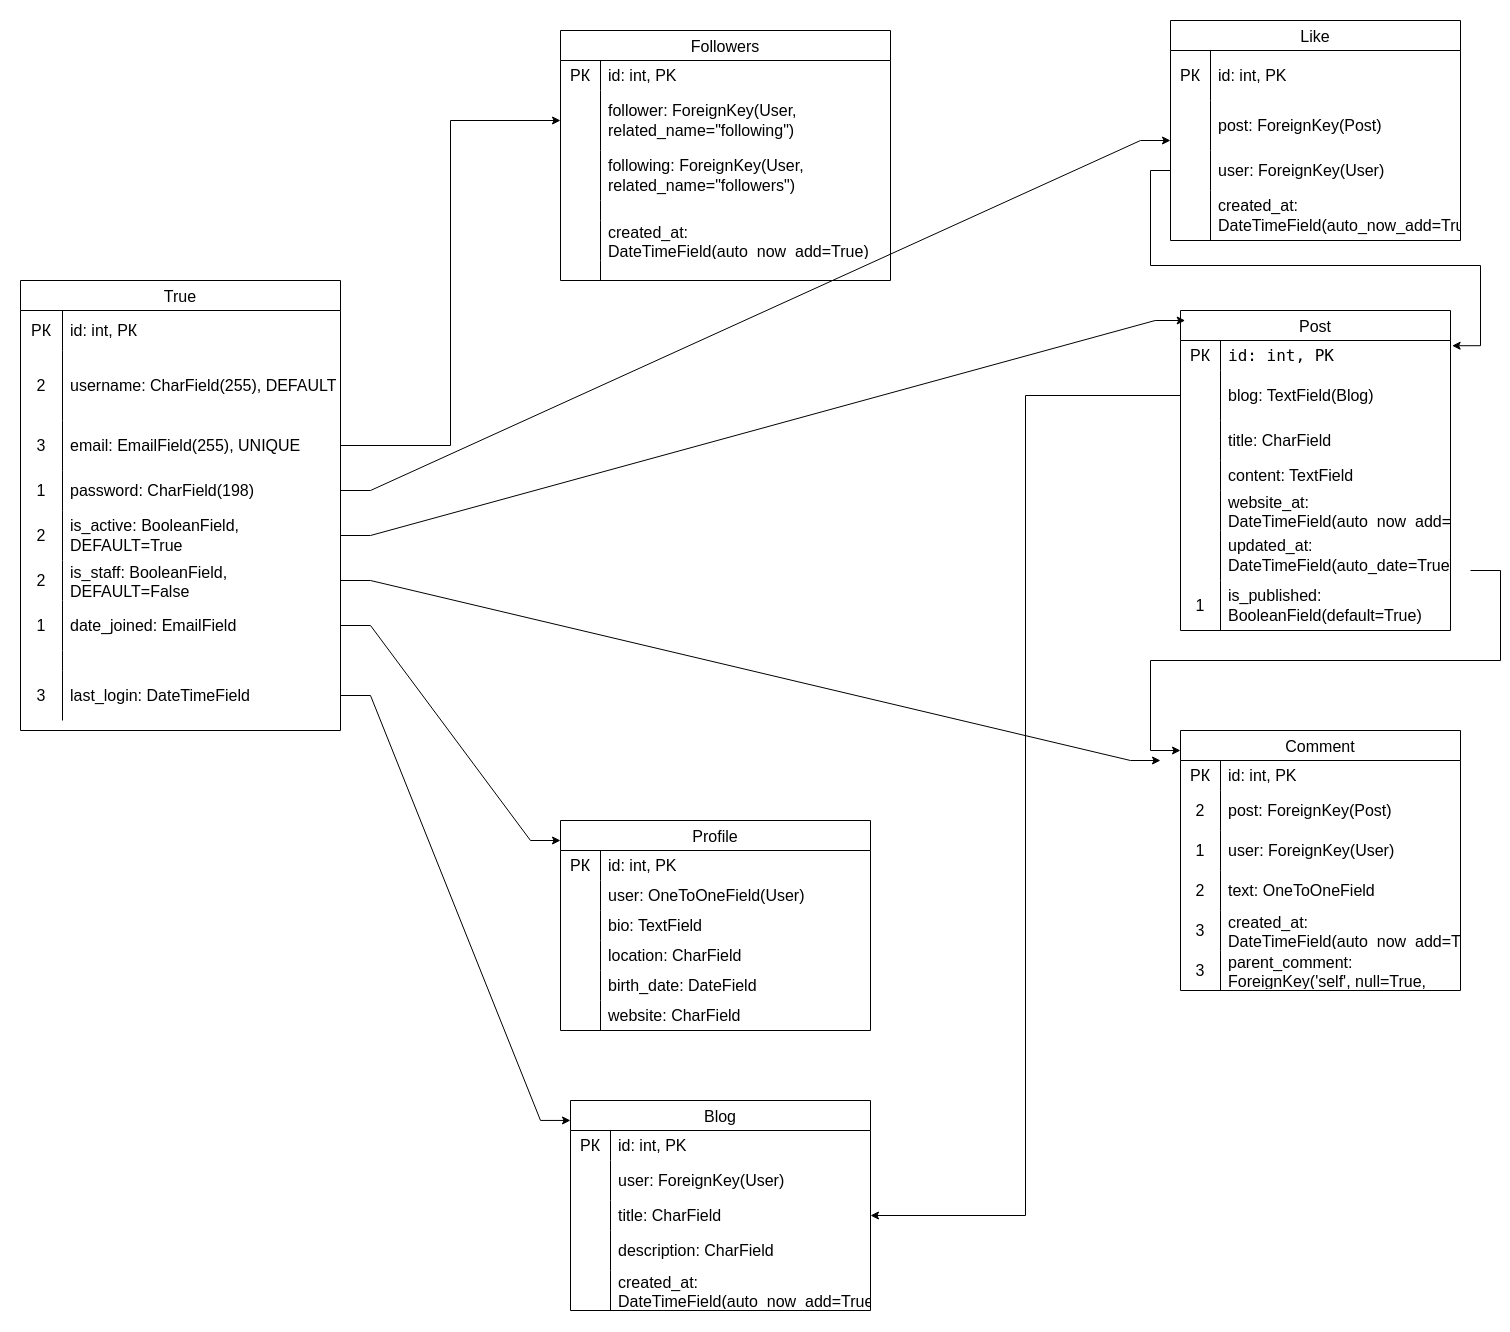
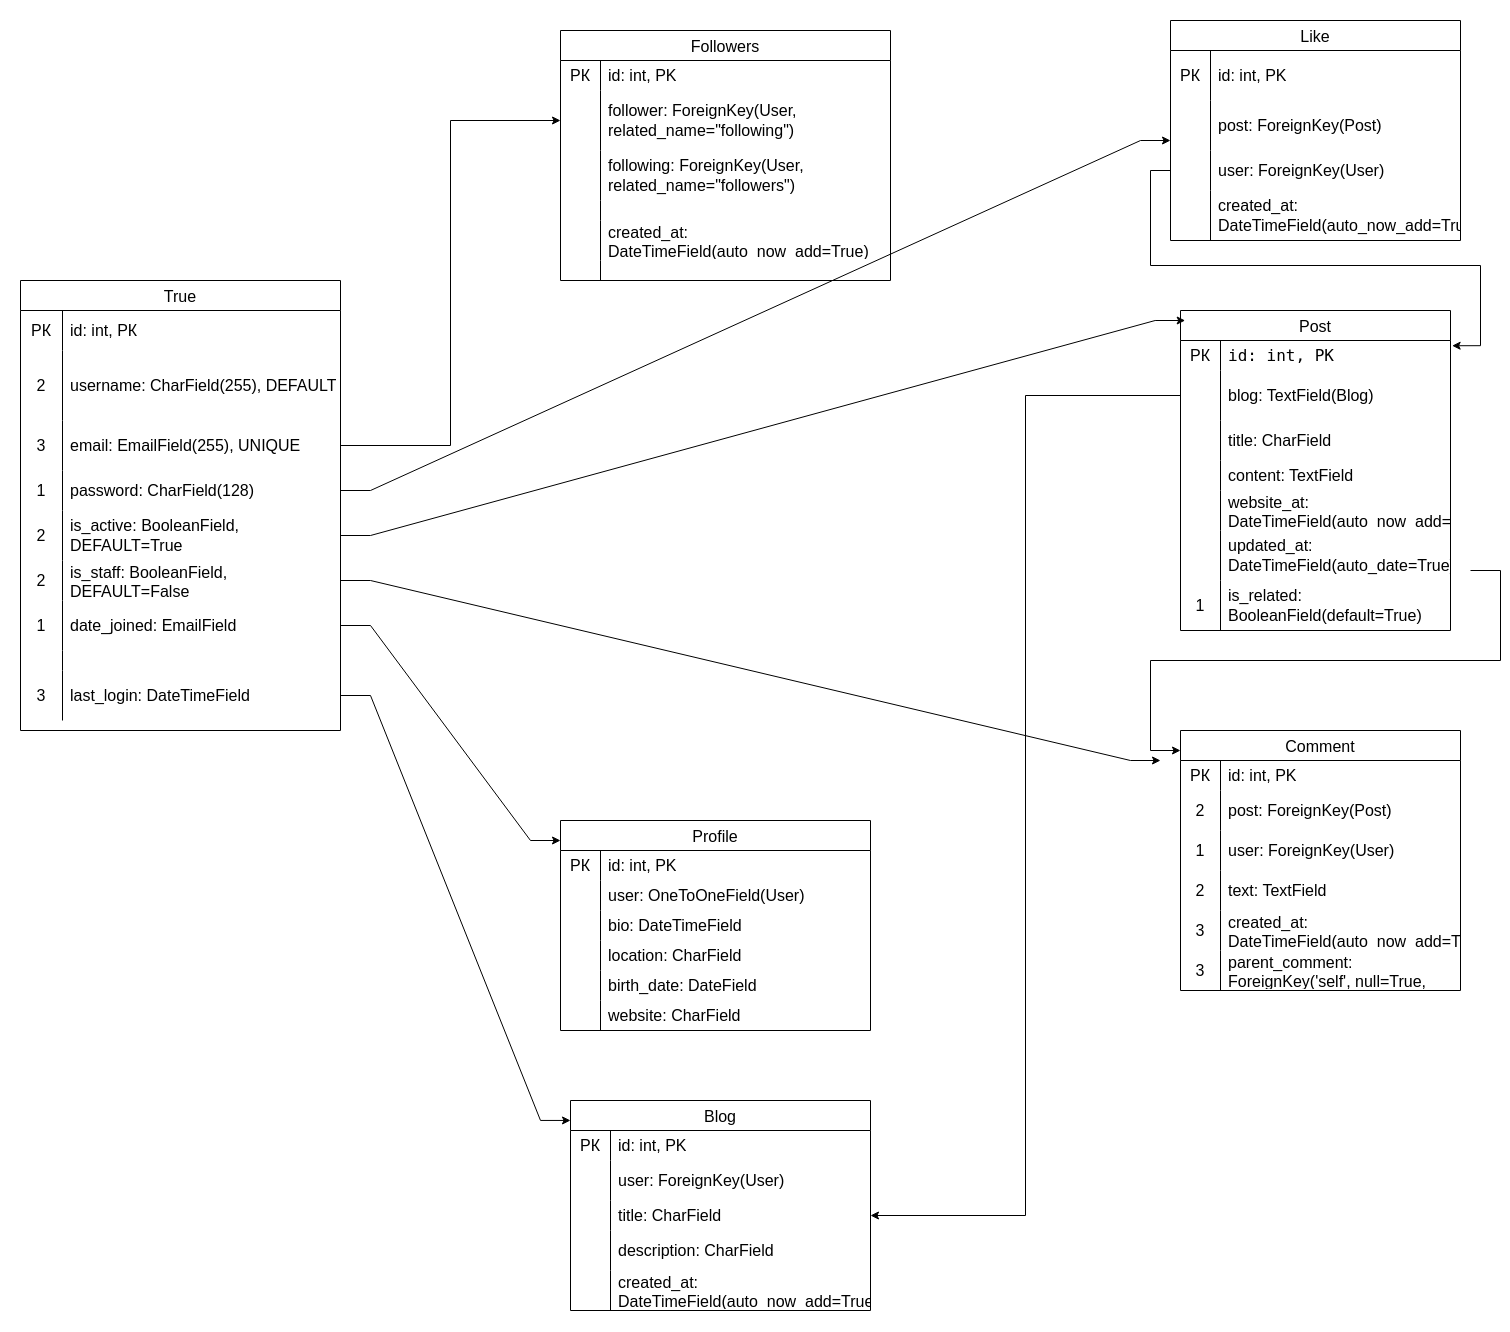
(170, 491) -> (170, 491)
(1340, 606) -> (1340, 606)
(1305, 891) -> (1287, 891)
(661, 926) -> (677, 926)
